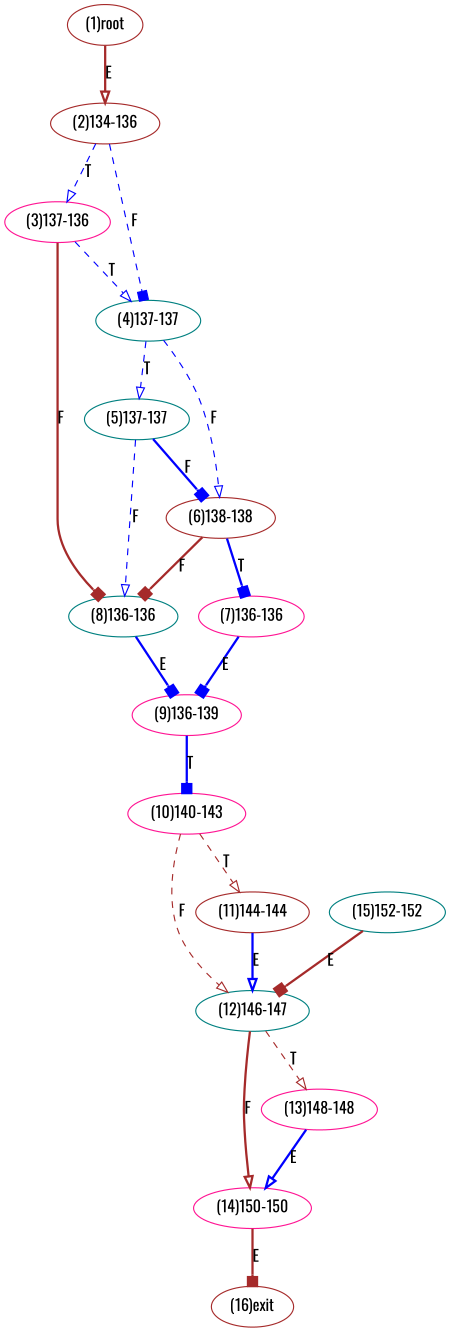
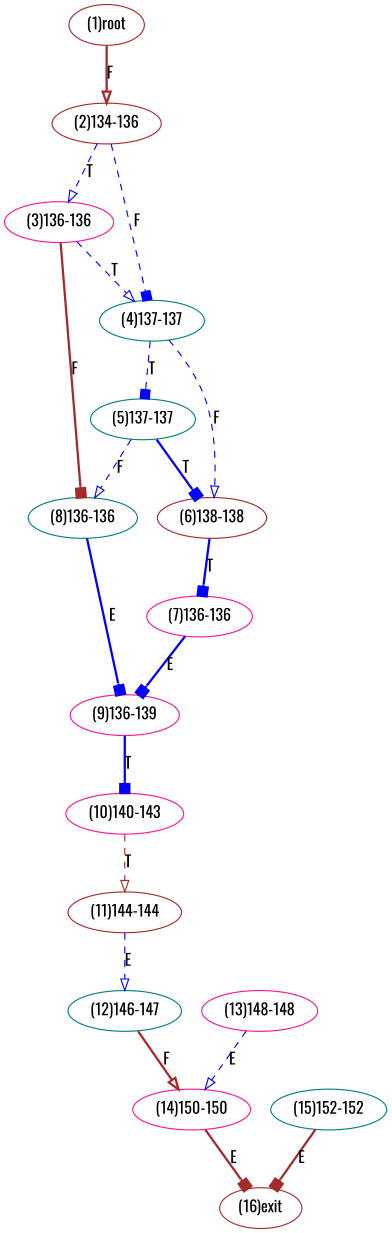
(109, 74) -> (110, 74)
(58, 222) -> (59, 222)
(143, 364) -> (148, 364)
(188, 469) -> (187, 469)
(176, 563) -> none
(174, 916) -> none
(253, 956) -> (125, 956)
(325, 958) -> (298, 1155)
(283, 1055) -> none
(289, 1154) -> (229, 1056)
